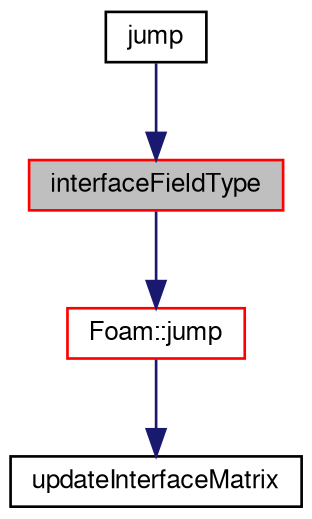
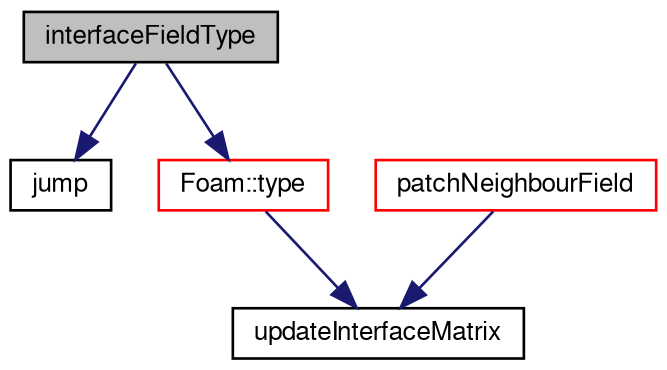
(156, 98) -> (113, 100)
(156, 185) -> (151, 37)
none -> (516, 185)
(156, 333) -> (243, 185)
